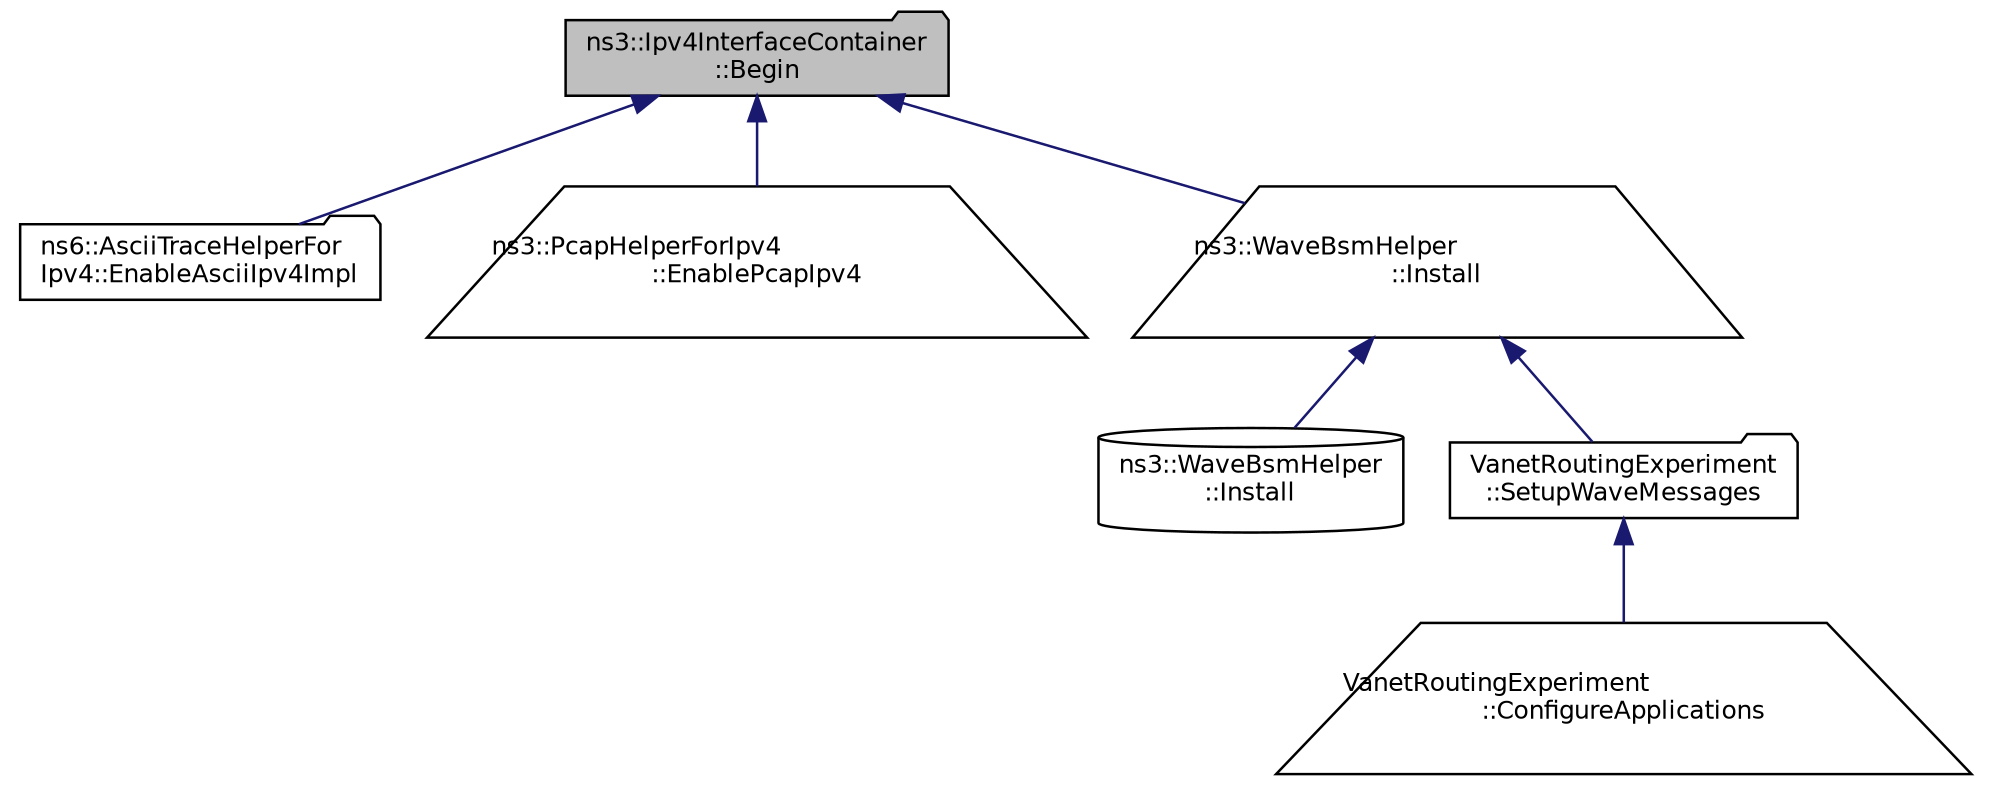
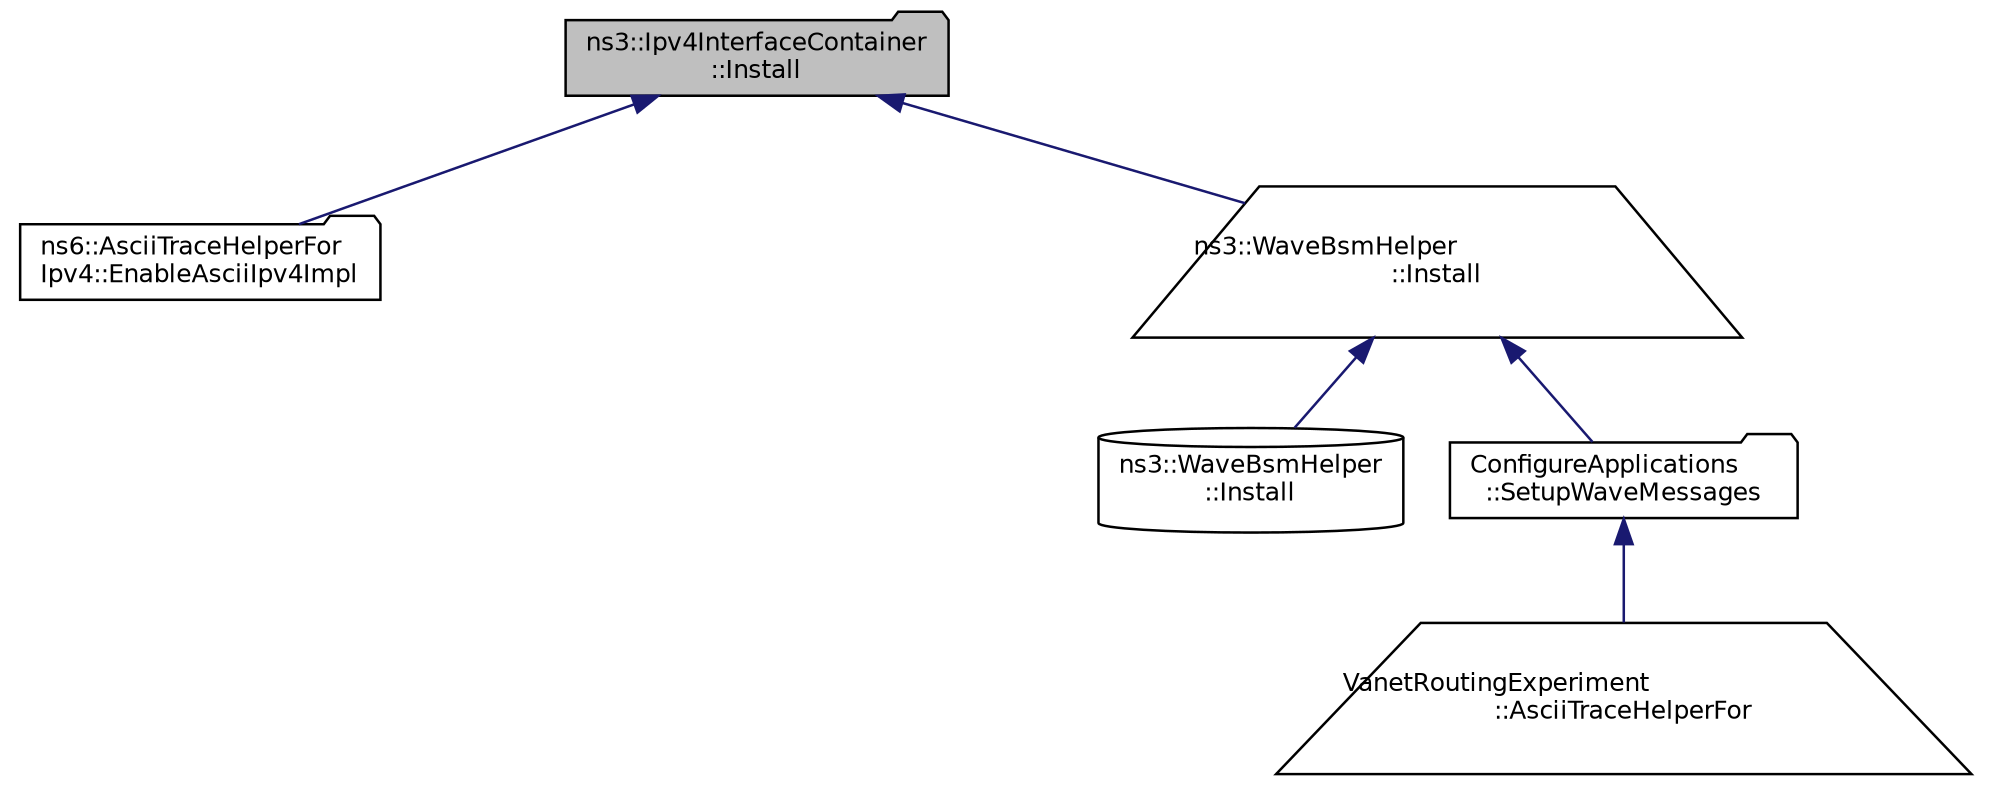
(757, 58) -> (757, 58)
(757, 262) -> none
(1624, 480) -> (1624, 480)
(1624, 699) -> (1624, 699)
